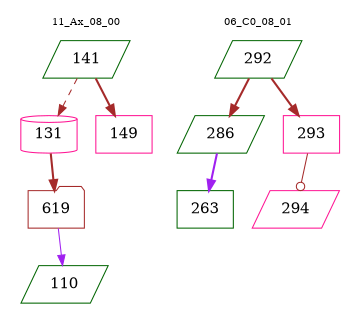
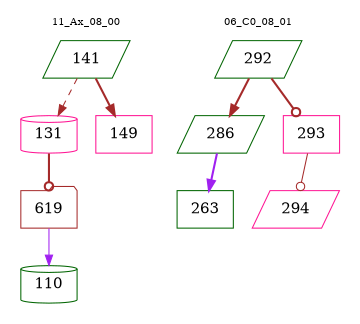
(282, 93) -> (282, 94)
(52, 167) -> (49, 168)
(65, 284) -> (49, 284)
